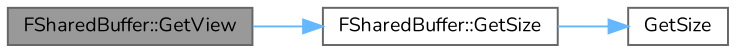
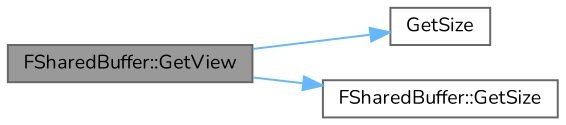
(583, 26) -> (311, 42)
